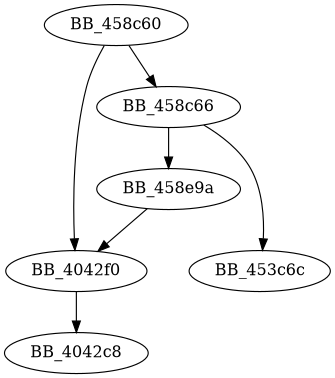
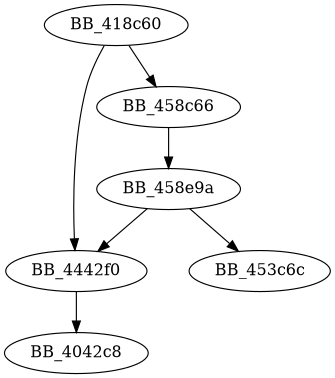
(116, 25) -> (116, 25)
(252, 172) -> (210, 226)
(76, 271) -> (76, 271)
